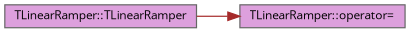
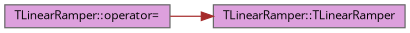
(212, 16) -> (186, 16)
